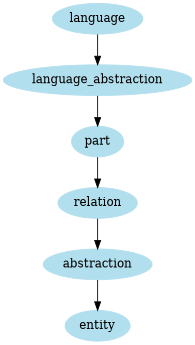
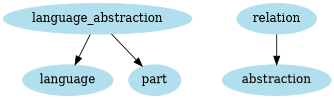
(98, 45) -> (85, 46)
(98, 168) -> none
(98, 326) -> none
